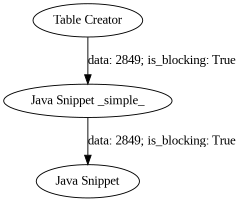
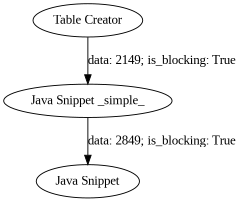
(162, 61) -> (162, 61)
